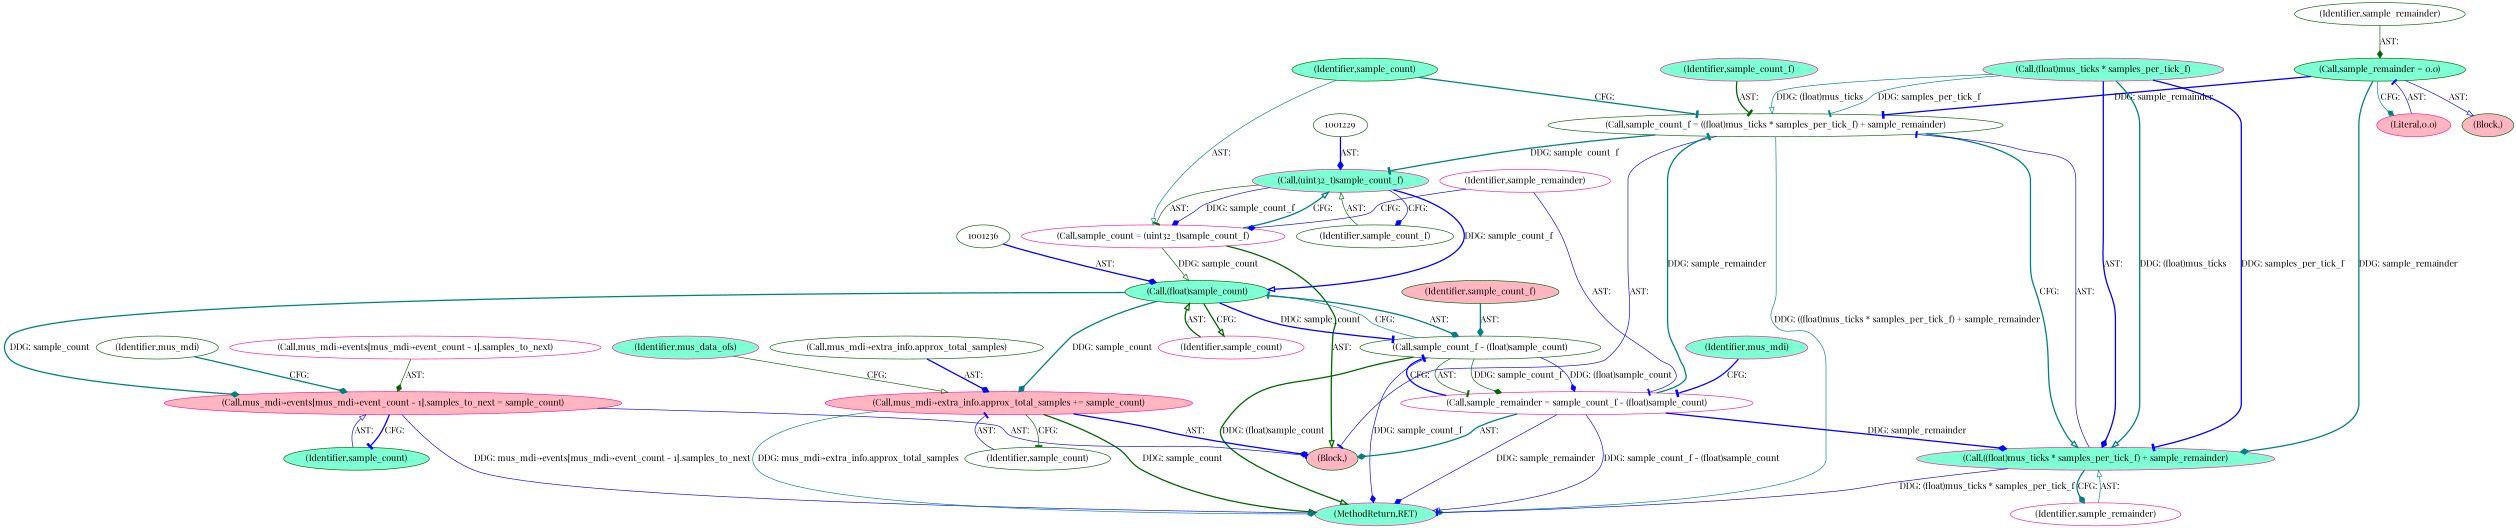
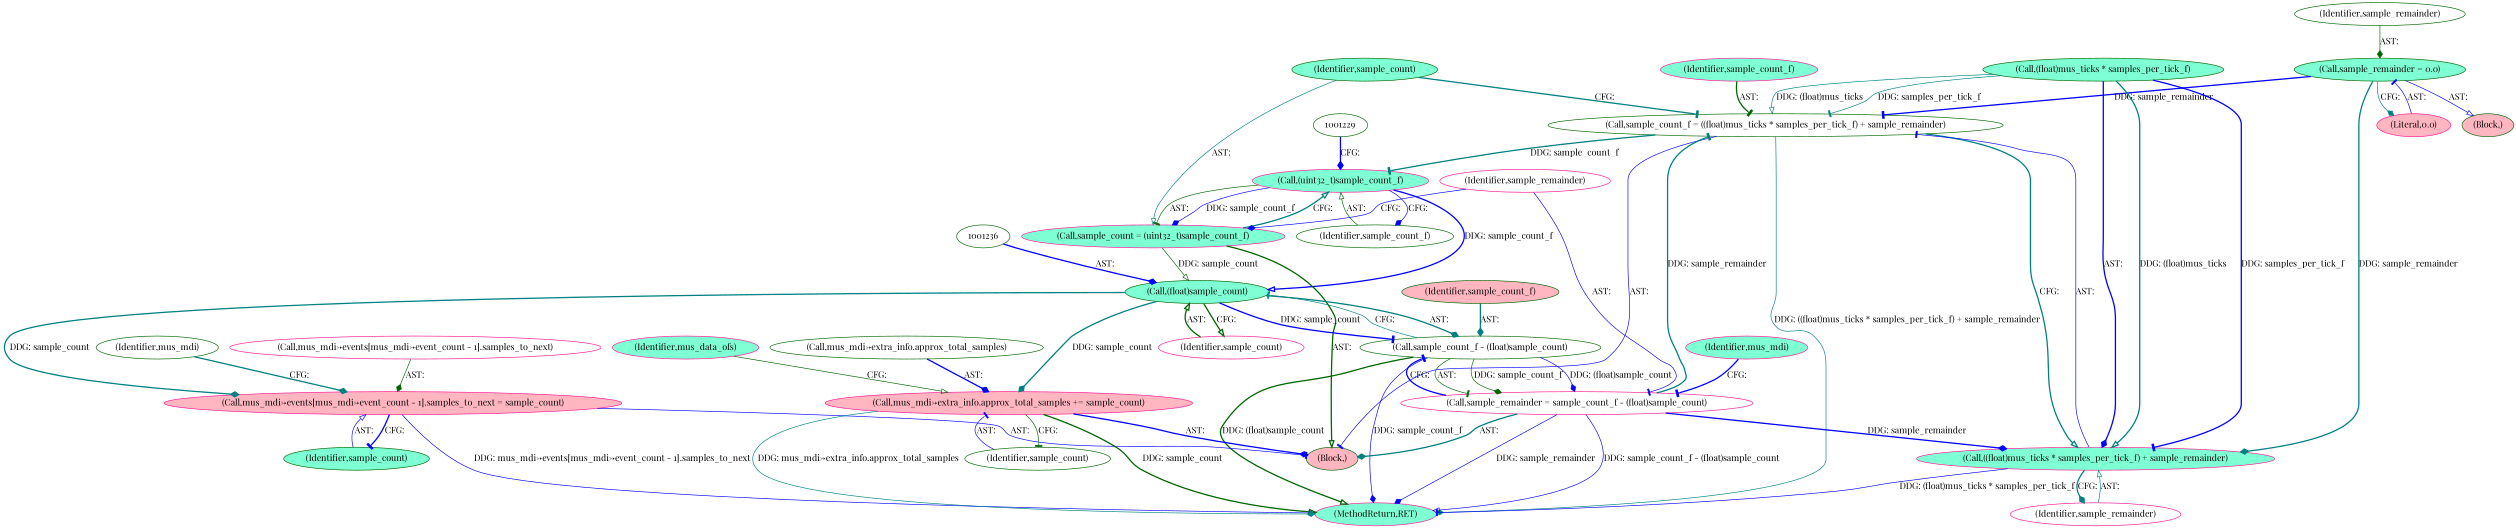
(2103, 70) -> (2103, 70)
(1351, 153) -> (1351, 153)
(1153, 236) -> (1153, 236)
